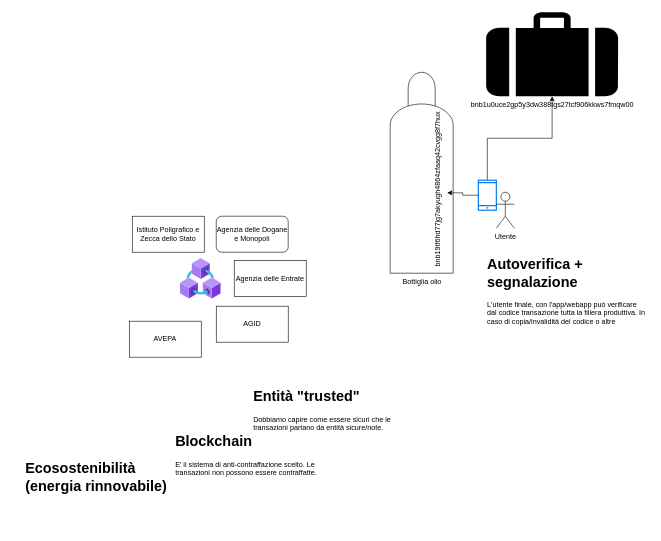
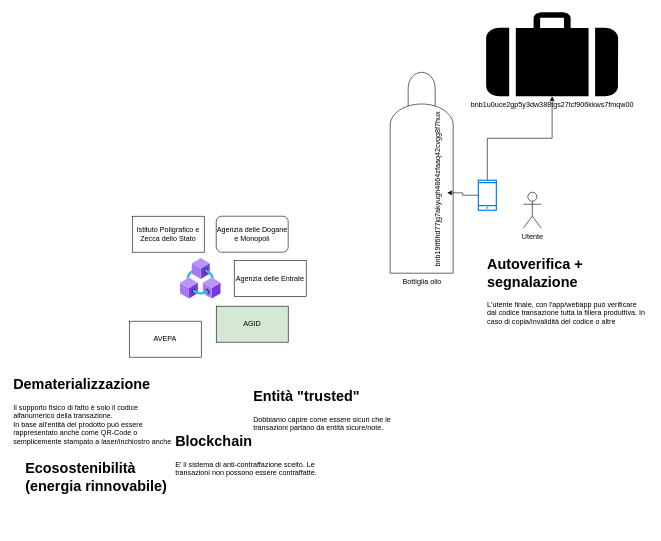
(506, 210) -> (533, 210)
(252, 324) -> (252, 324)
none -> (93, 408)
